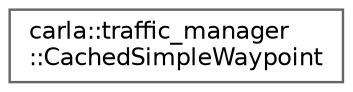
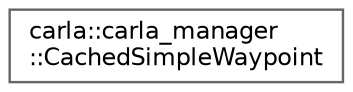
(176, 46) -> (176, 46)
